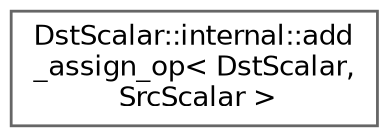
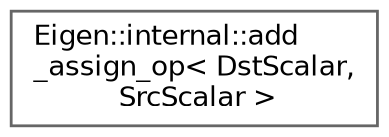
(194, 68) -> (194, 68)
